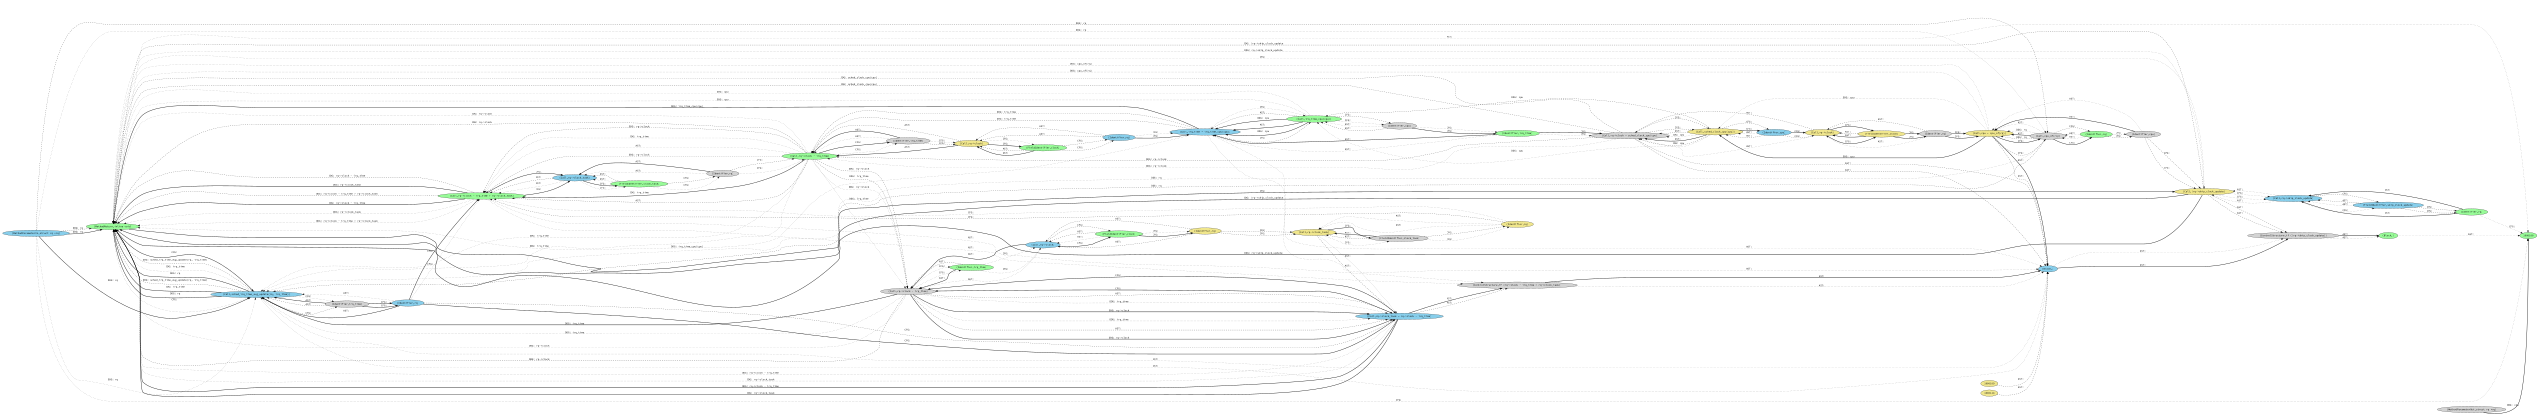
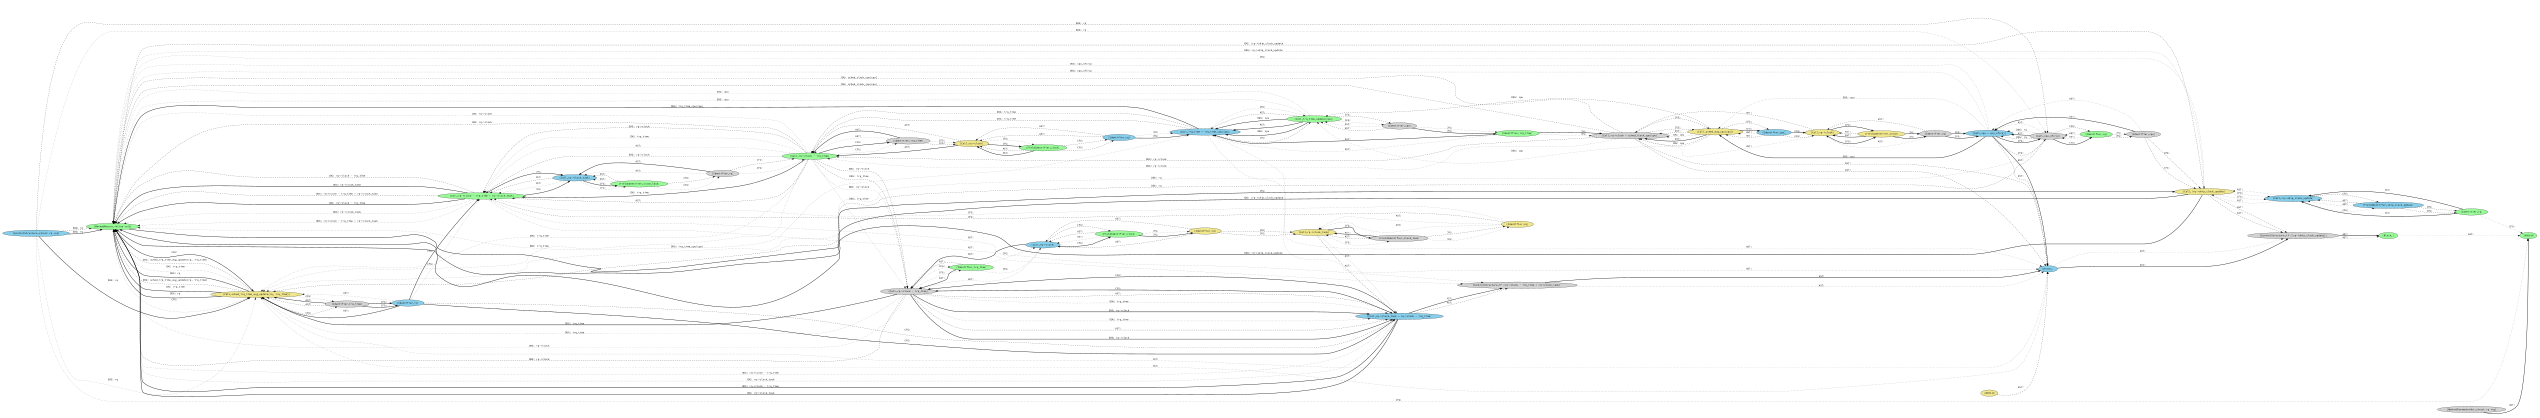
(1327, 38) -> none
(1314, 119) -> (1314, 119)
(1715, 132) -> (1715, 132)
(1989, 133) -> (1989, 133)
(36, 233) -> (36, 233)
(256, 294) -> (256, 294)
(1989, 384) -> none
(2513, 405) -> (2513, 405)
